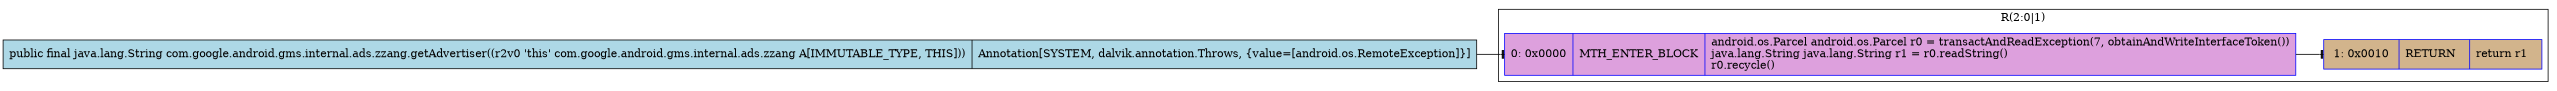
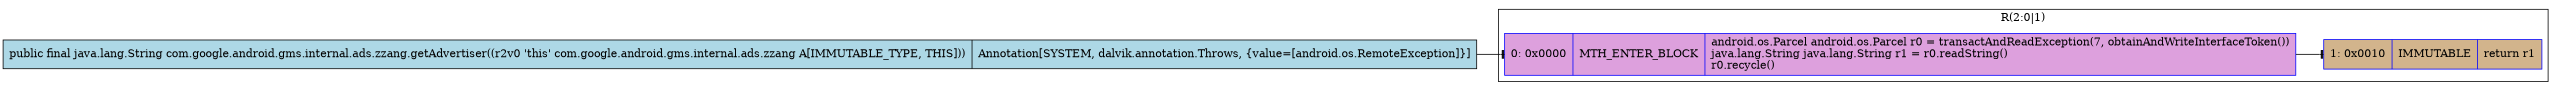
(2430, 54) -> (2435, 54)
